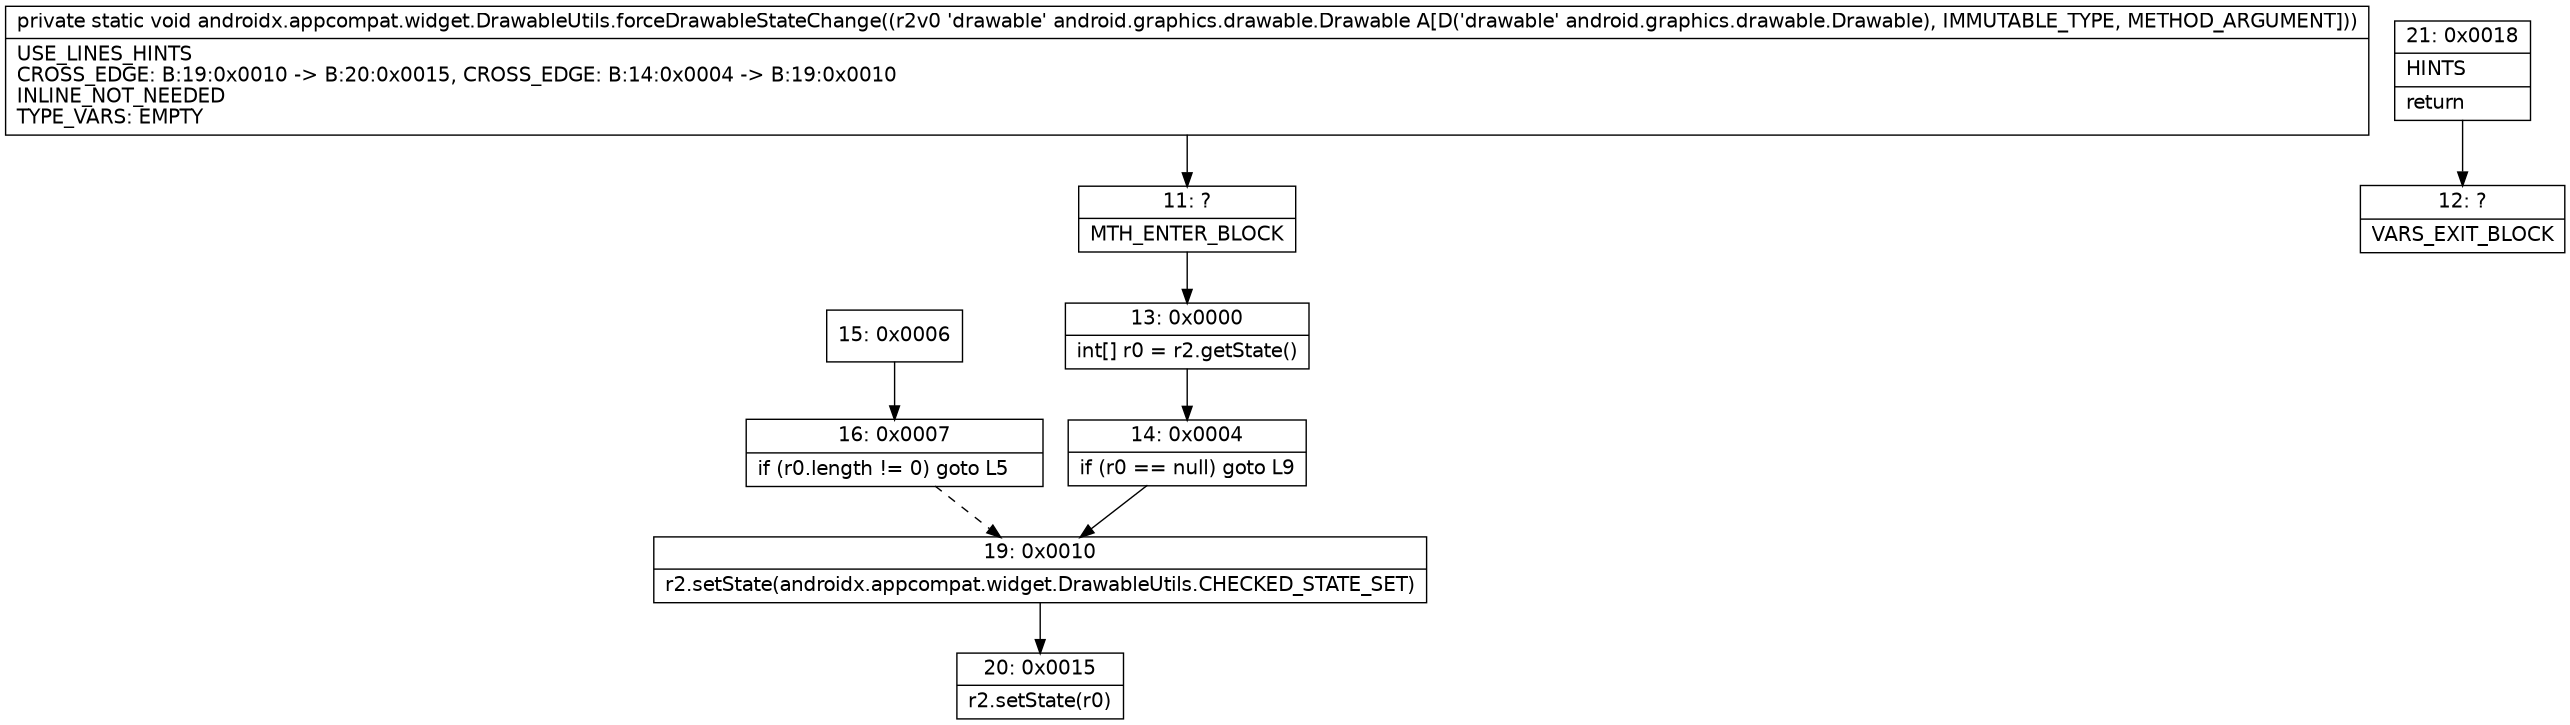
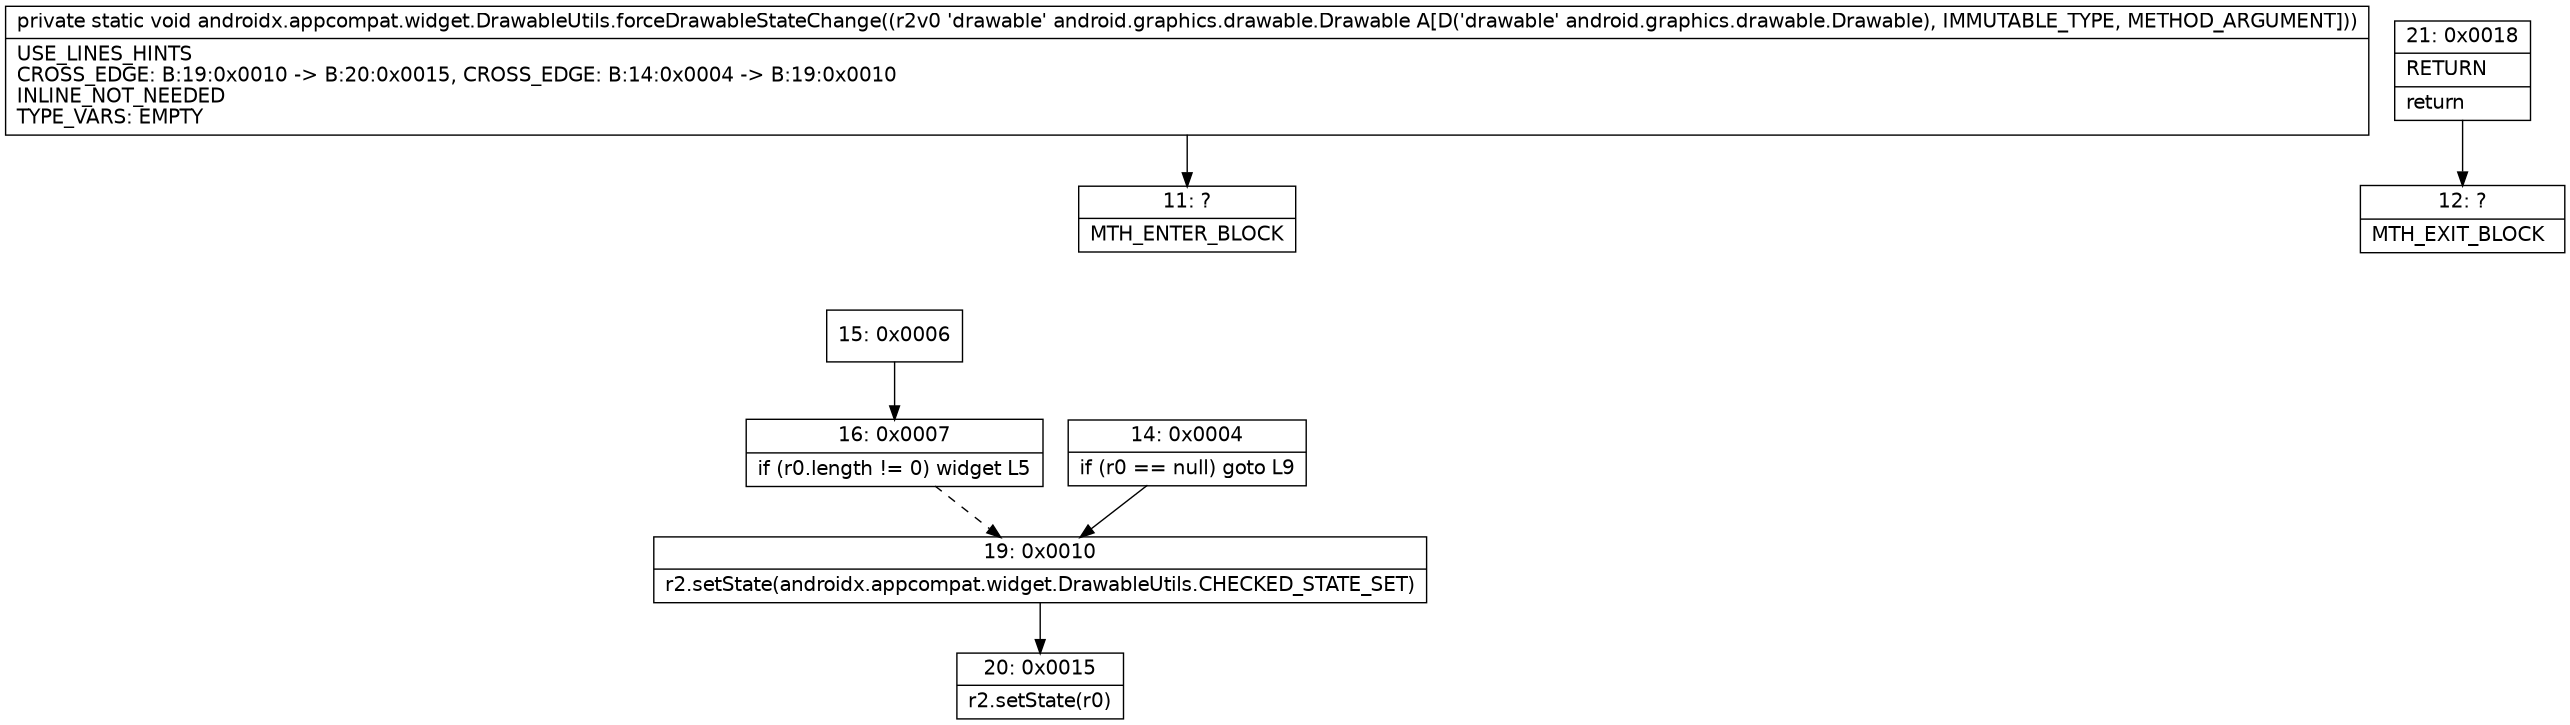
(2436, 69) -> (2446, 69)
(2463, 235) -> (2458, 235)
(1187, 336) -> none
(883, 469) -> (895, 469)
